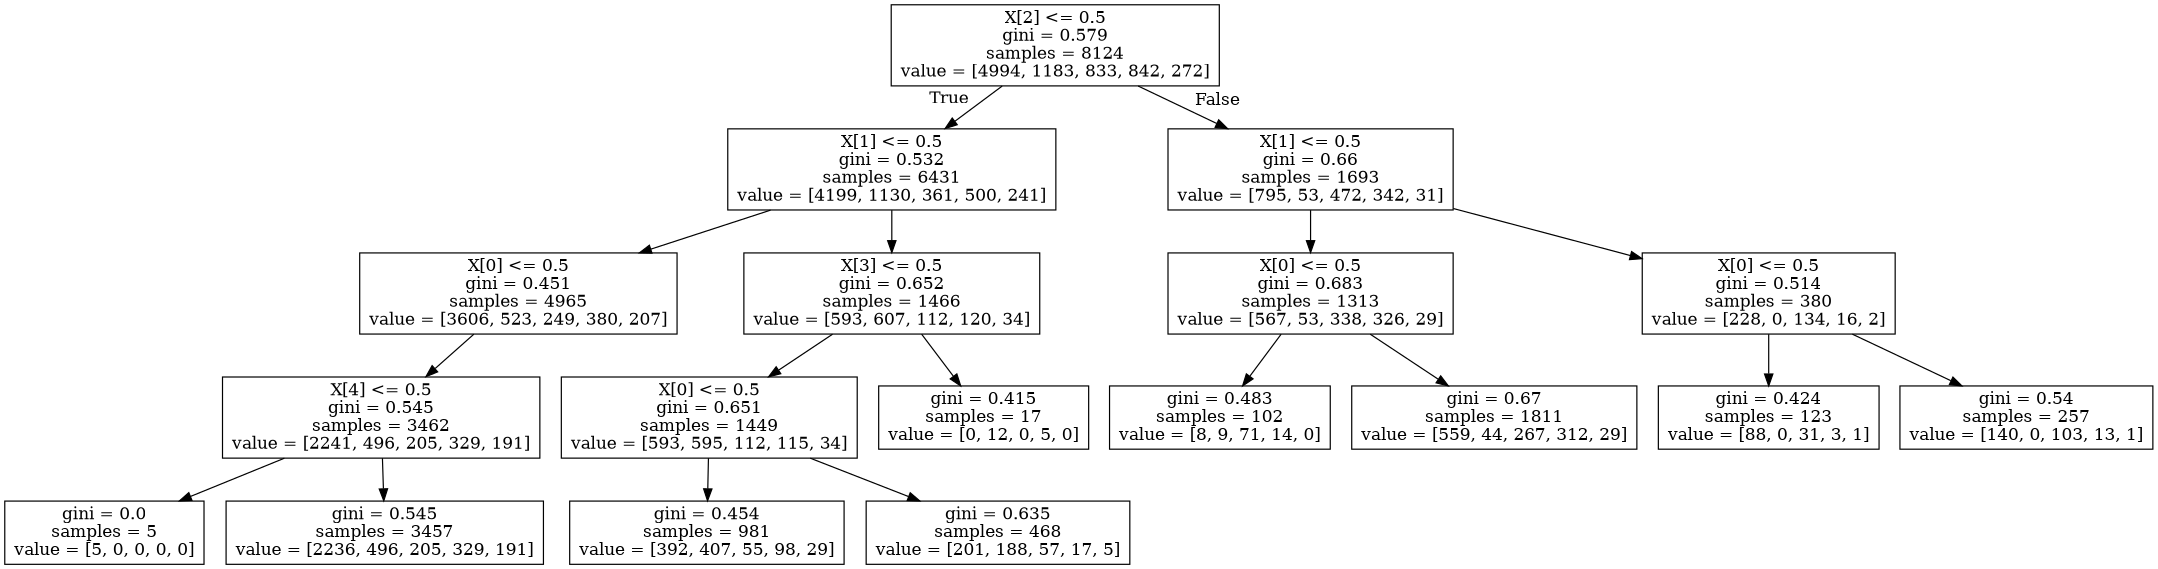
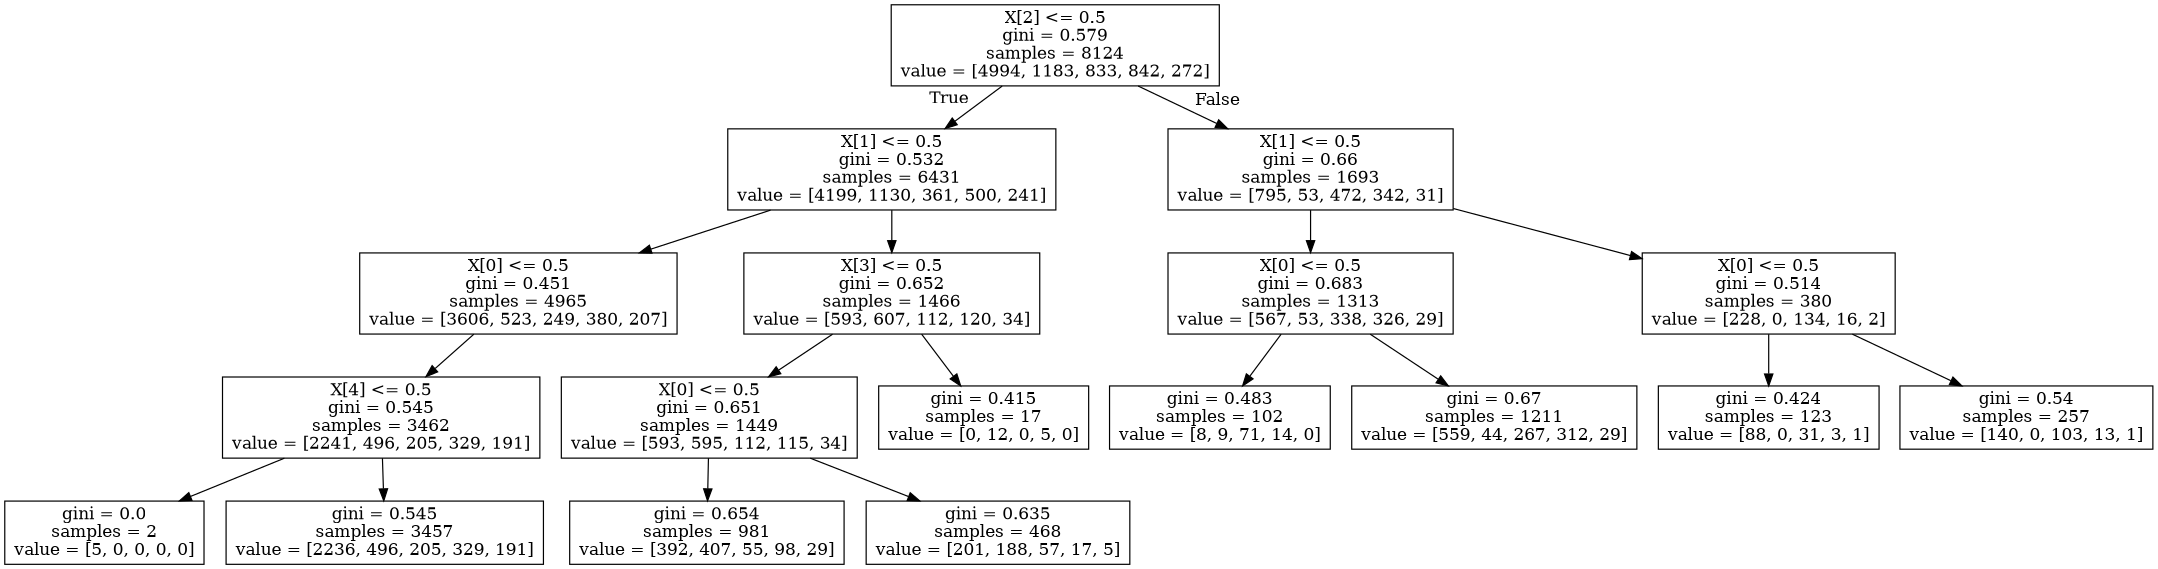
(1494, 418) -> (1494, 418)
(104, 533) -> (104, 533)
(707, 533) -> (707, 533)
